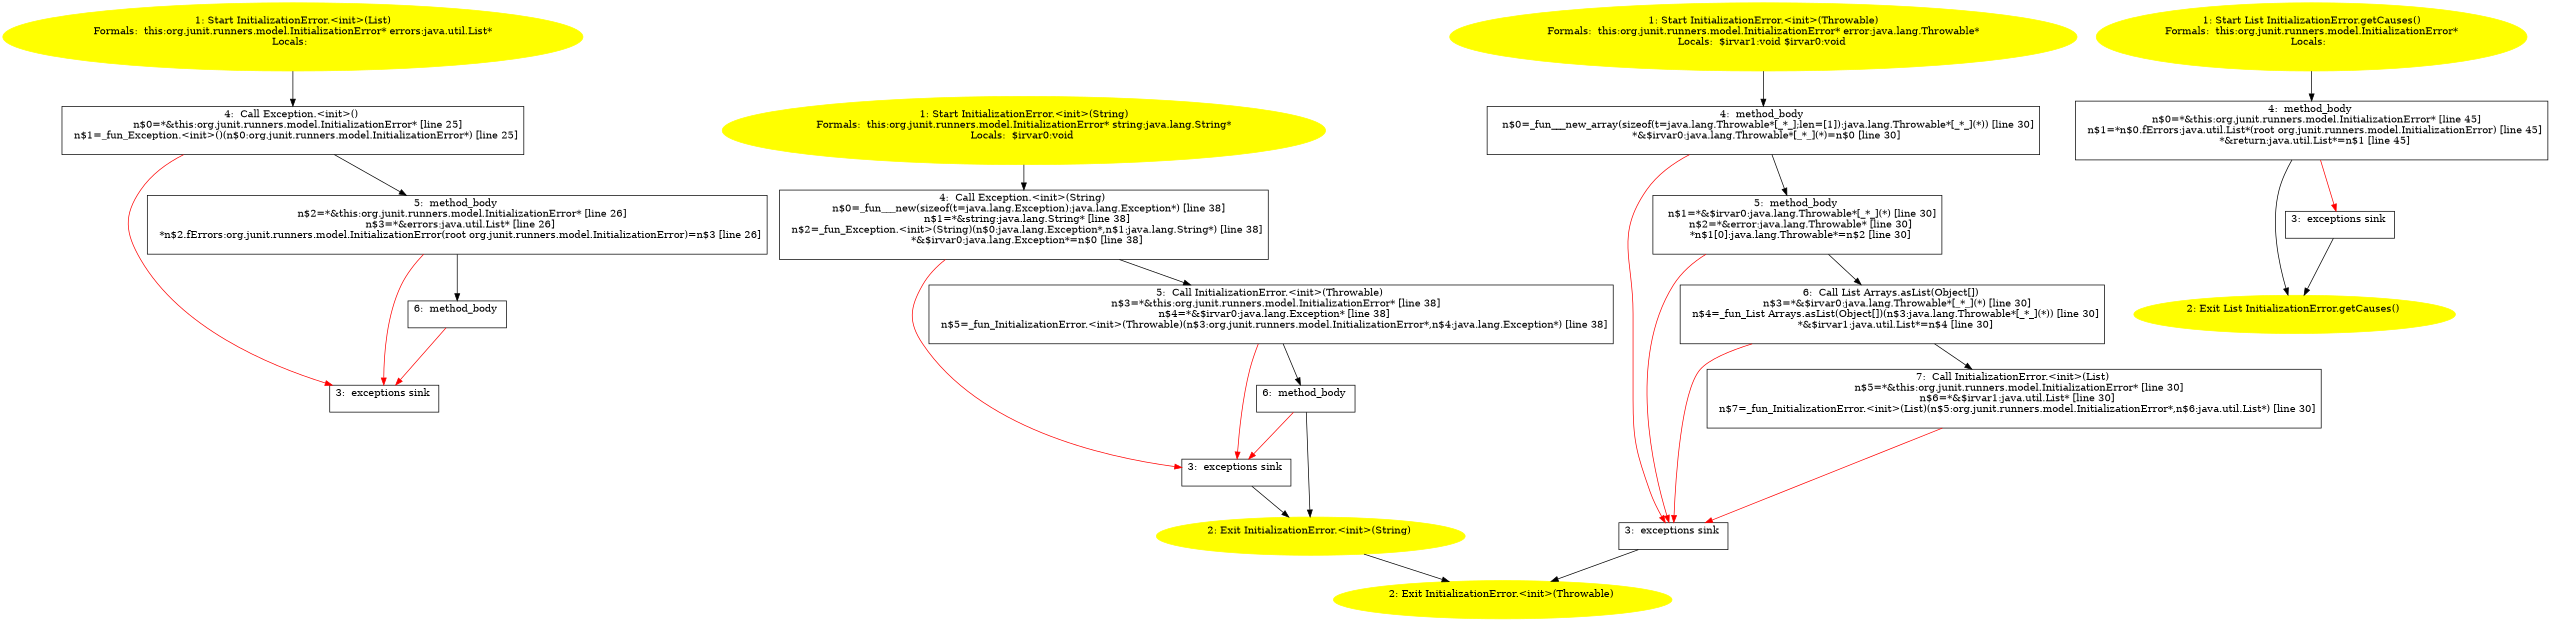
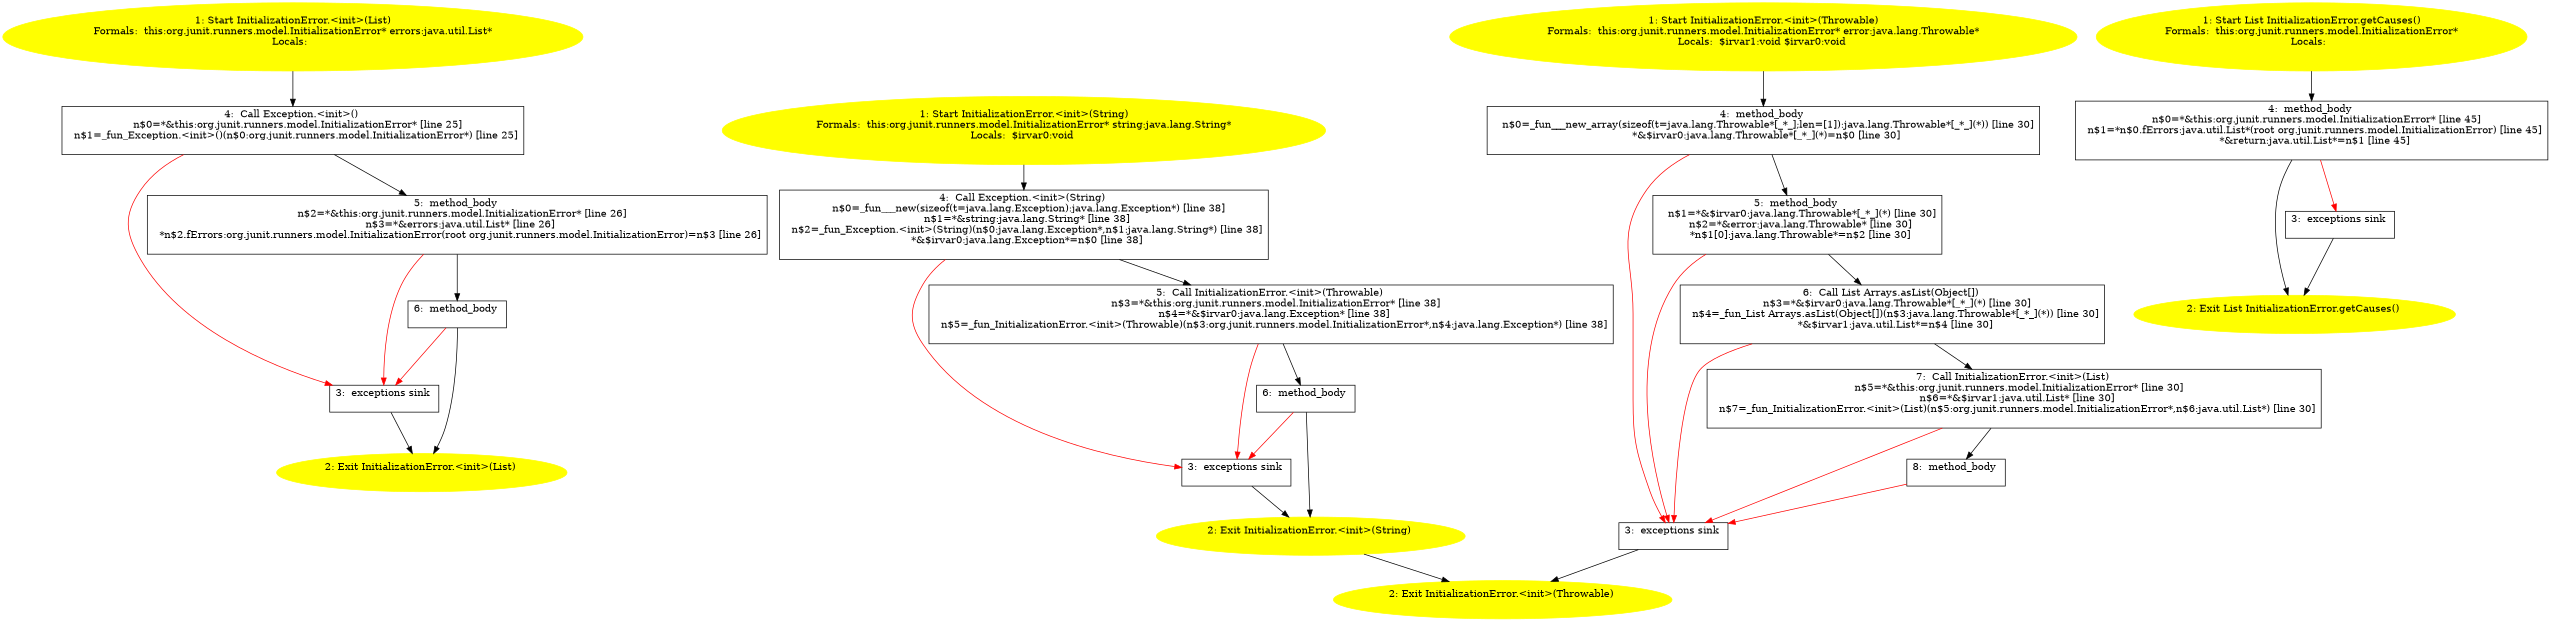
none -> (422, 473)
none -> (1956, 473)
